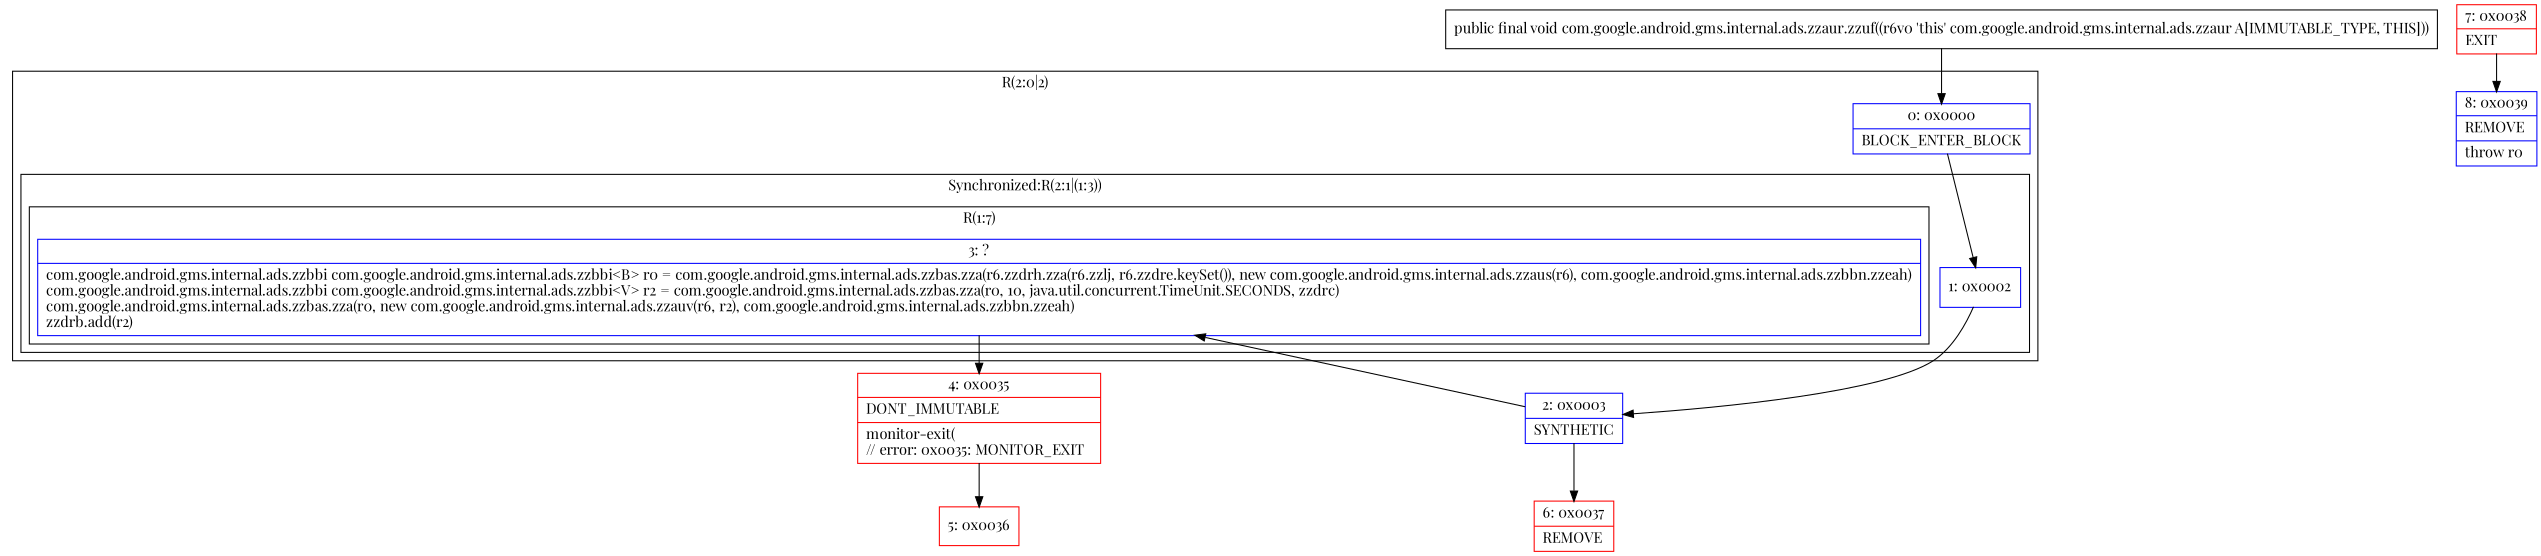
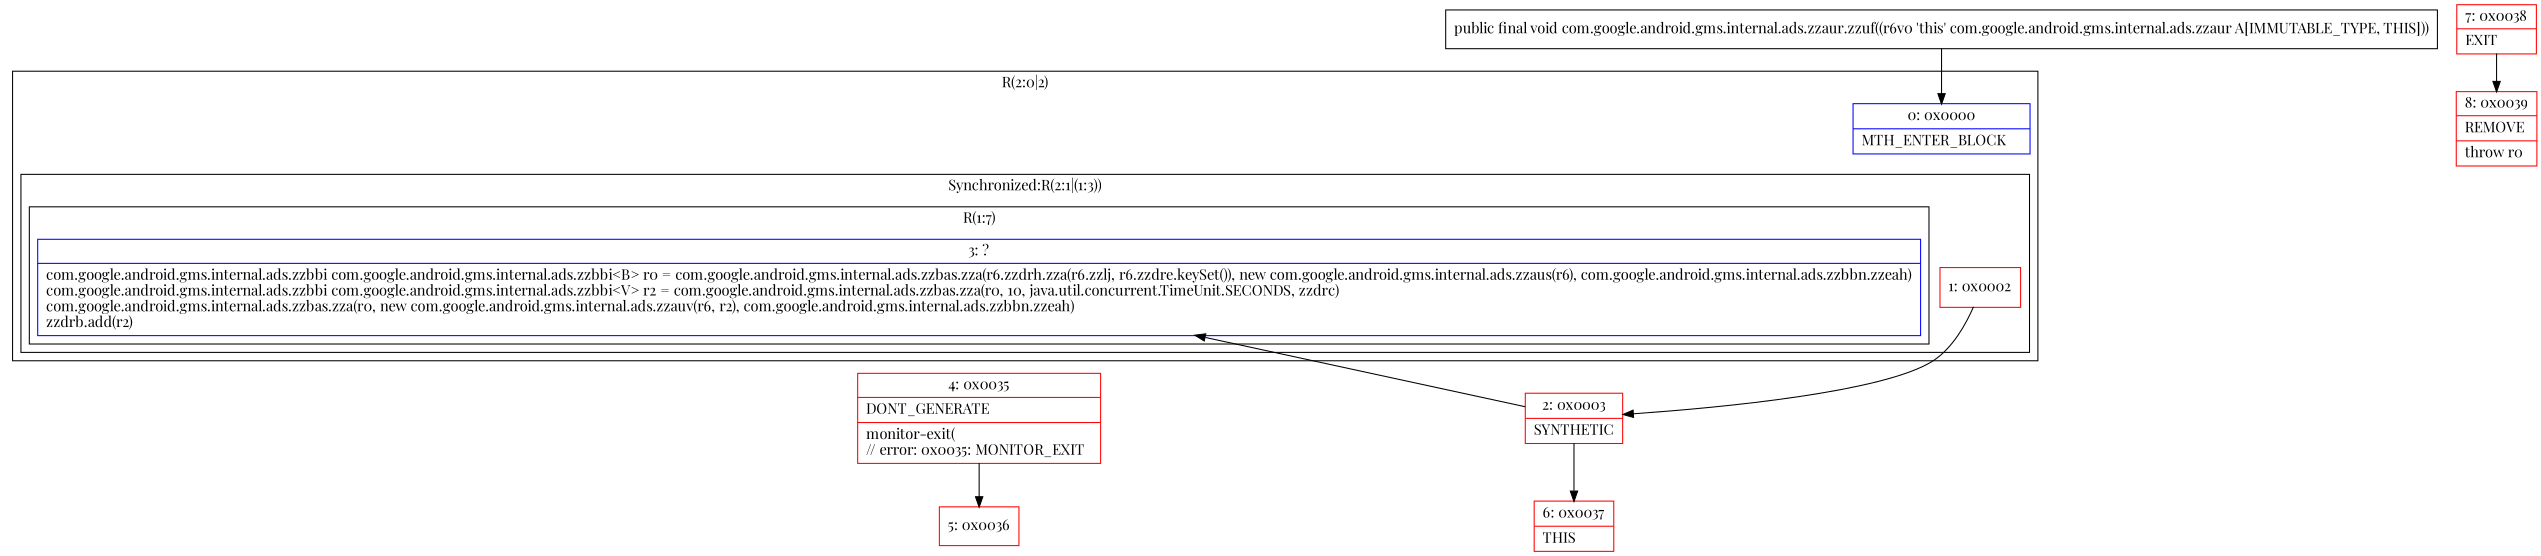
(2497, 129) -> (2497, 129)
(1942, 141) -> (1934, 141)
(1960, 206) -> none
(1980, 287) -> (1980, 287)
(979, 349) -> none
(933, 409) -> (928, 409)
(1574, 418) -> (1574, 418)
(1573, 538) -> (1559, 538)
